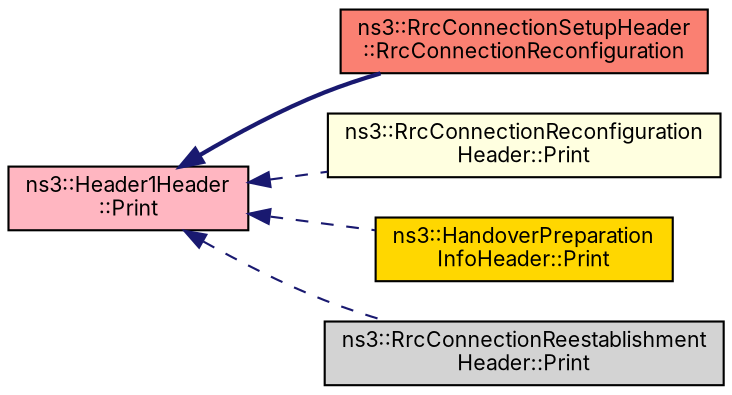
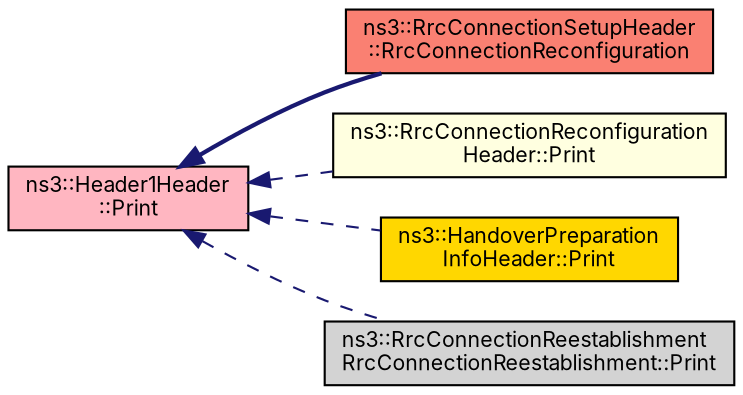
(524, 353) -> (529, 353)
